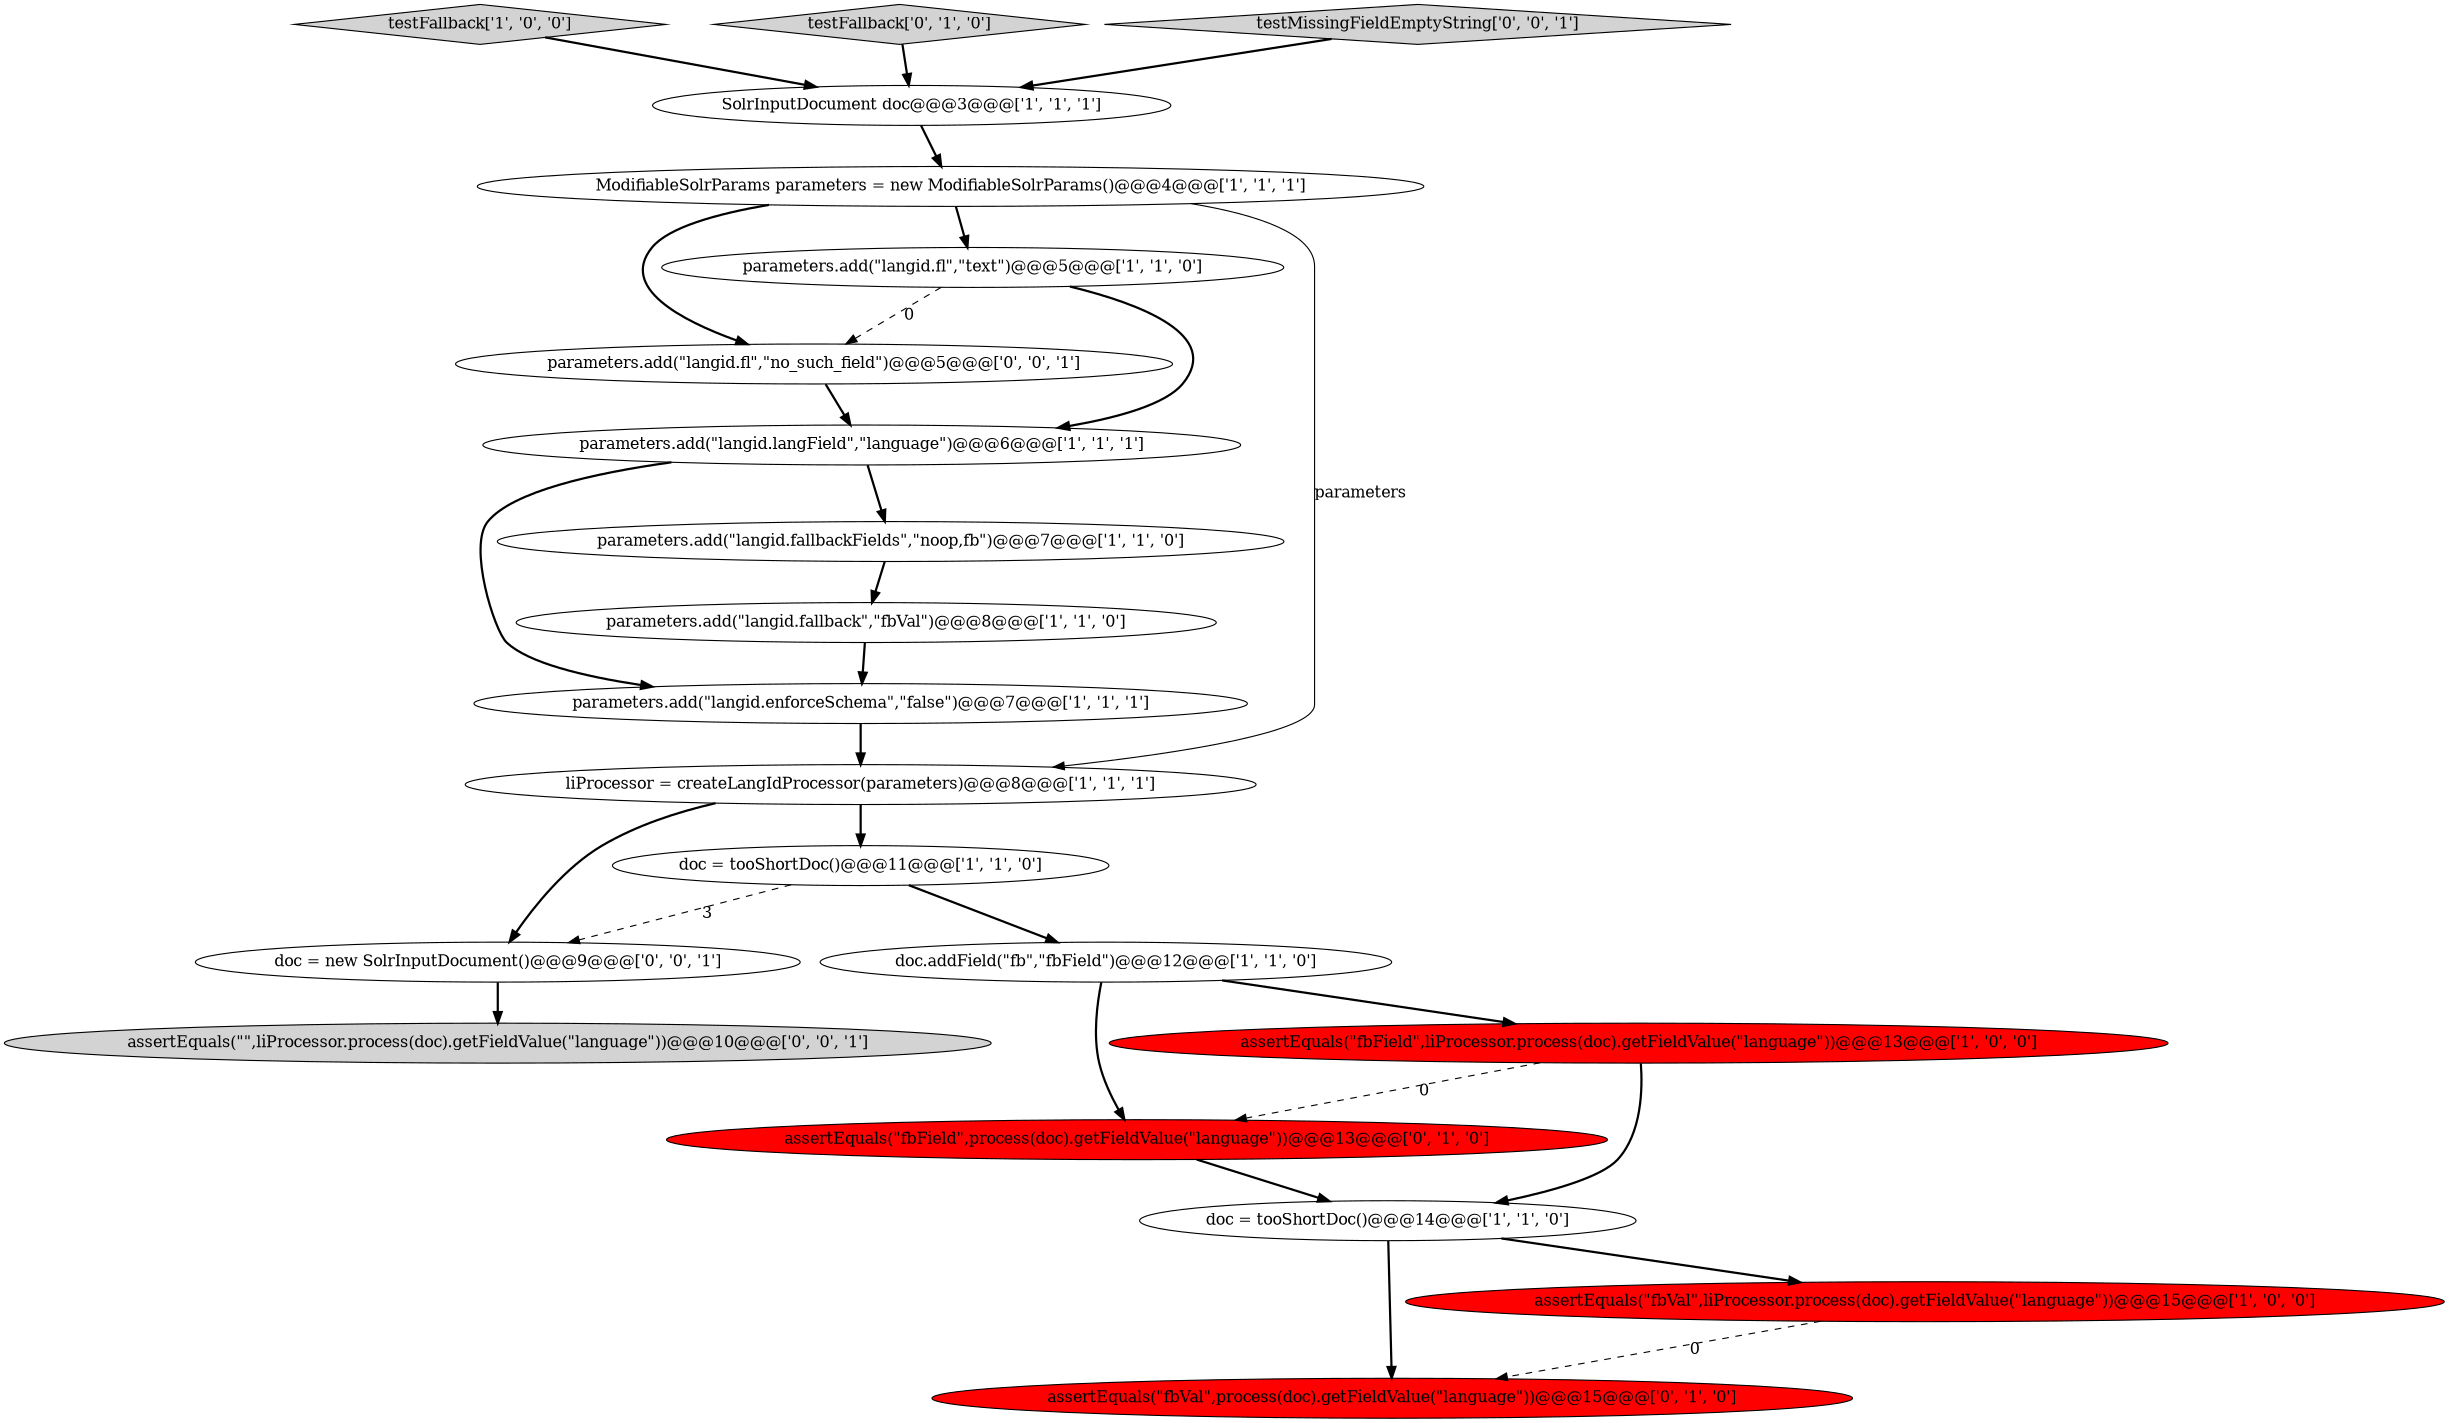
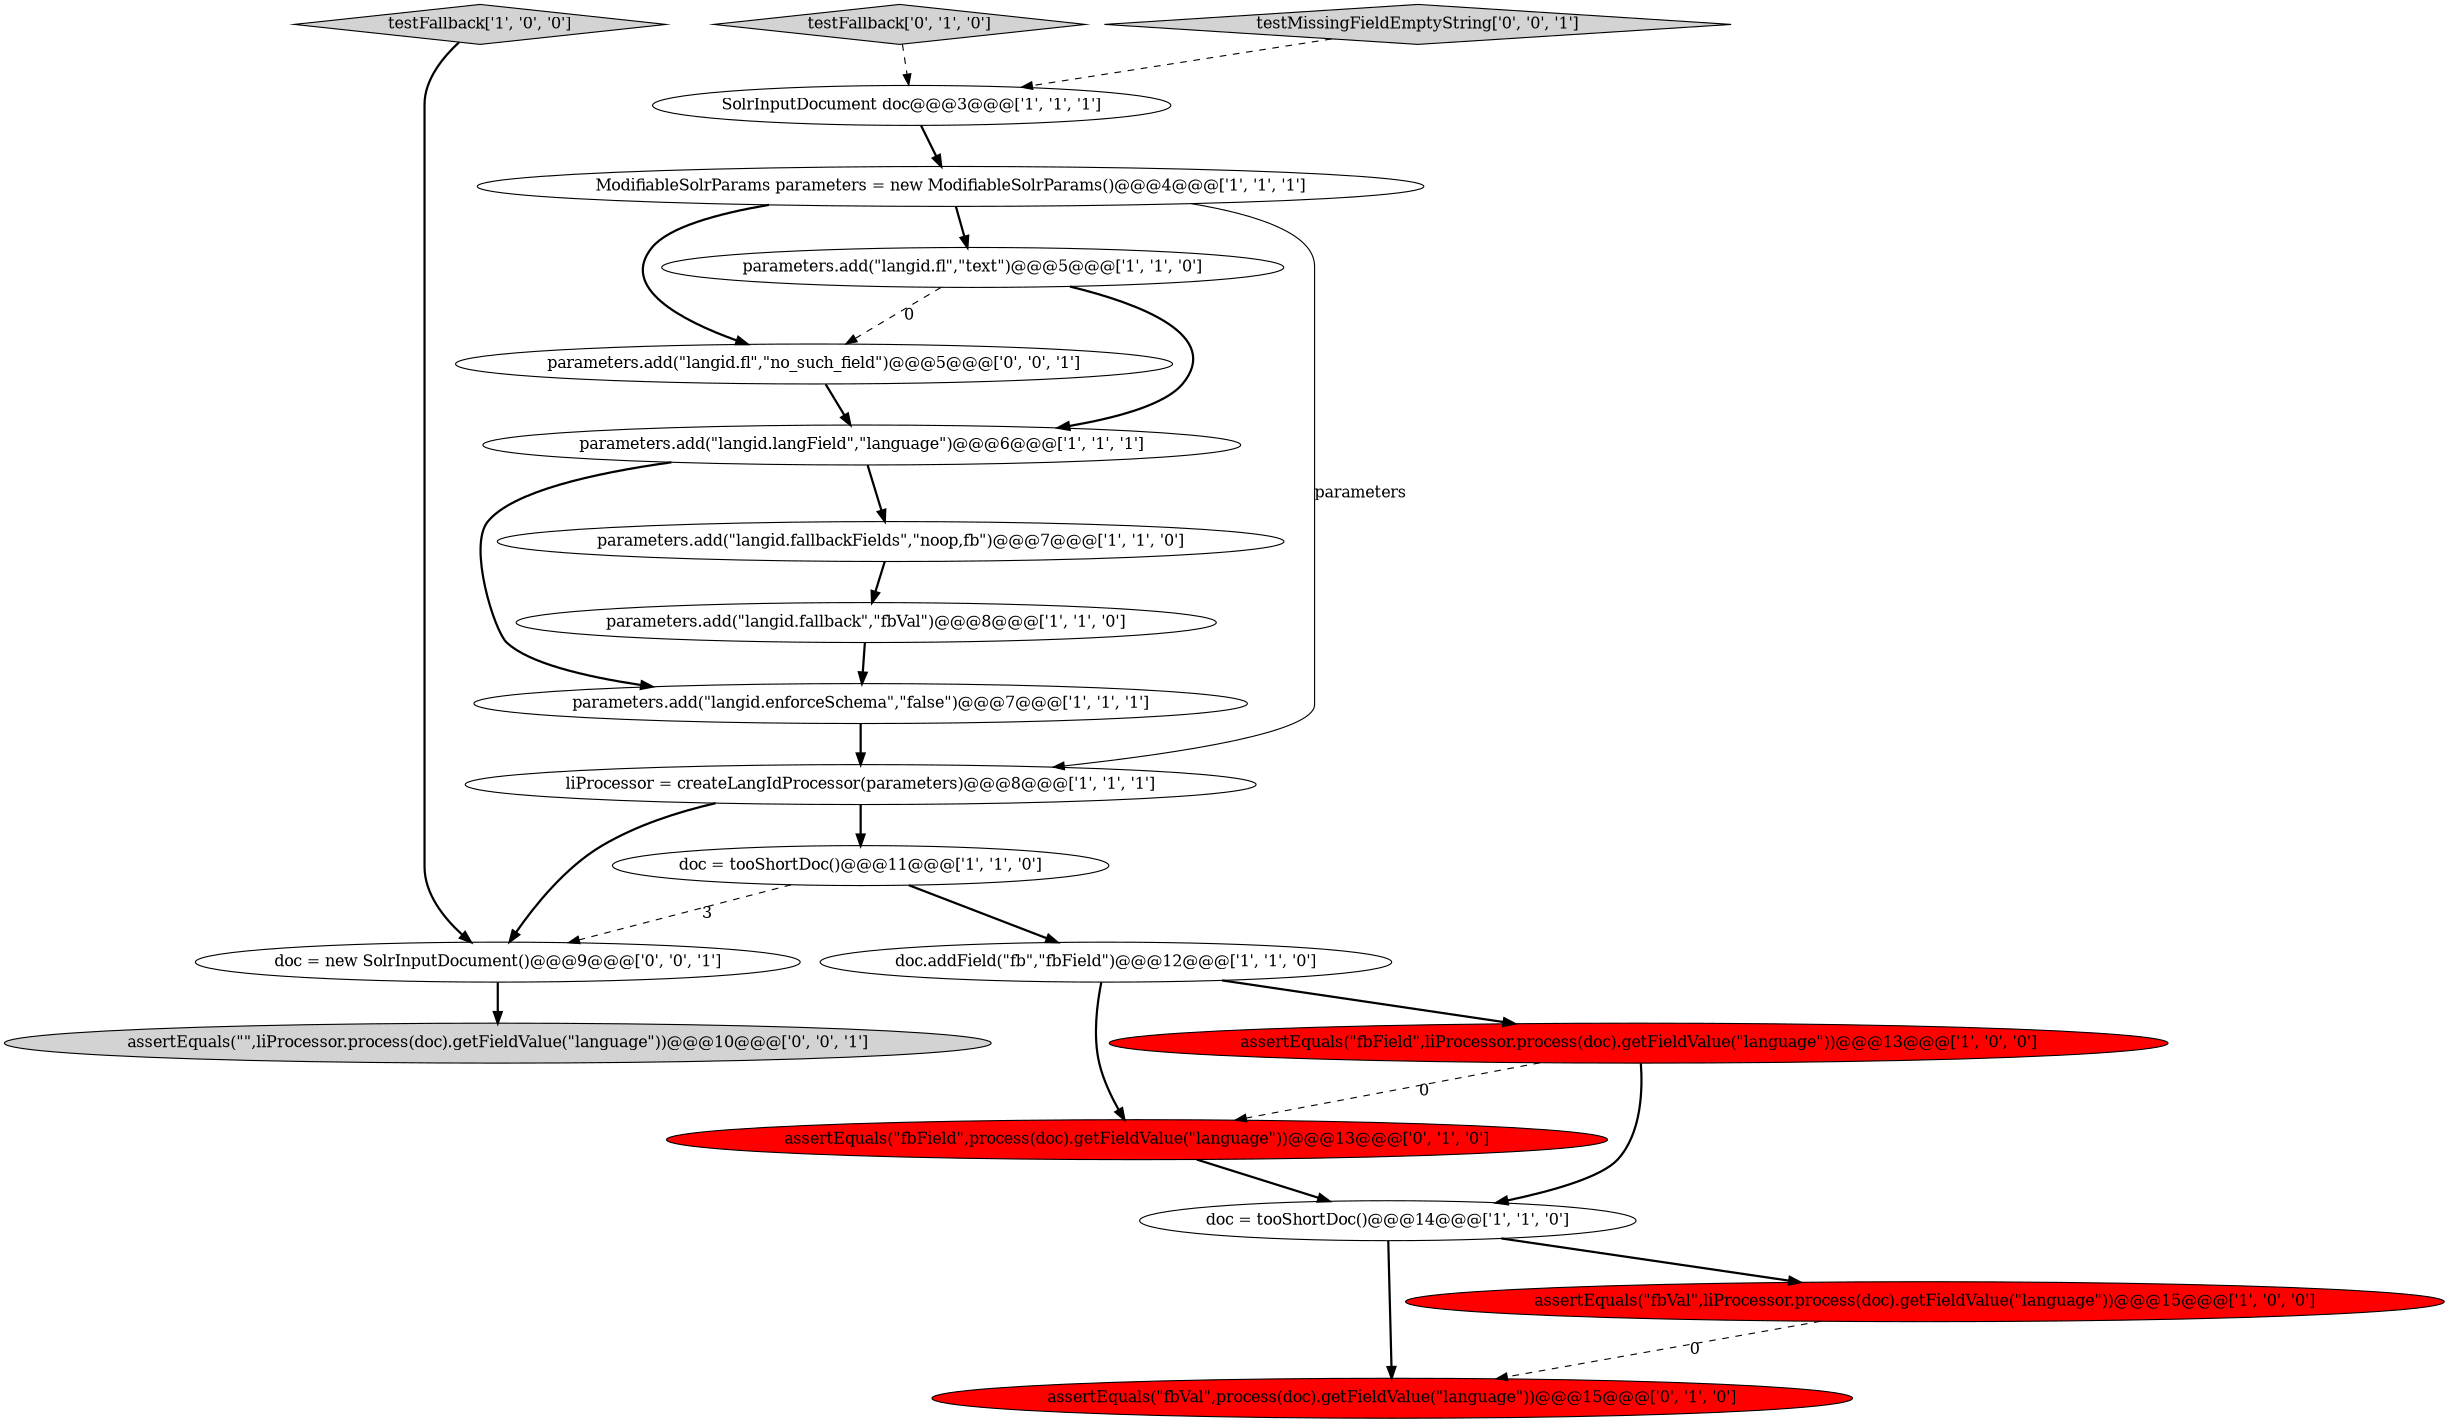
(905, 59) -> (905, 59)
(675, 61) -> (425, 489)
(1182, 62) -> (1182, 62)
